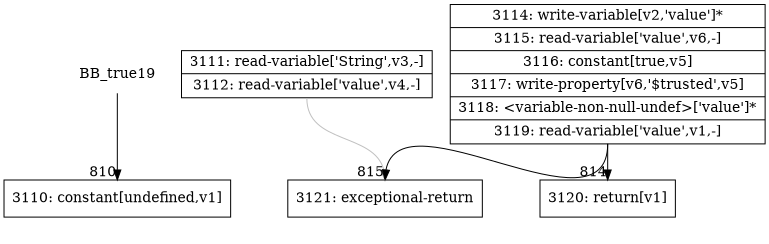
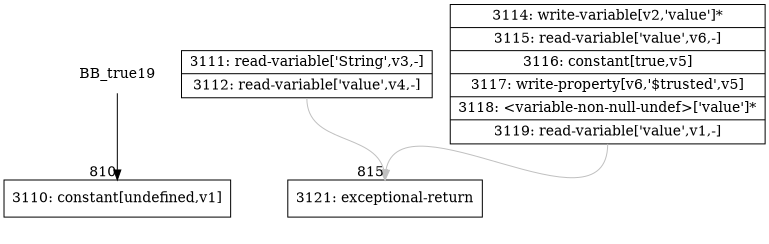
(501, 163) -> (501, 163)
(608, 199) -> none
